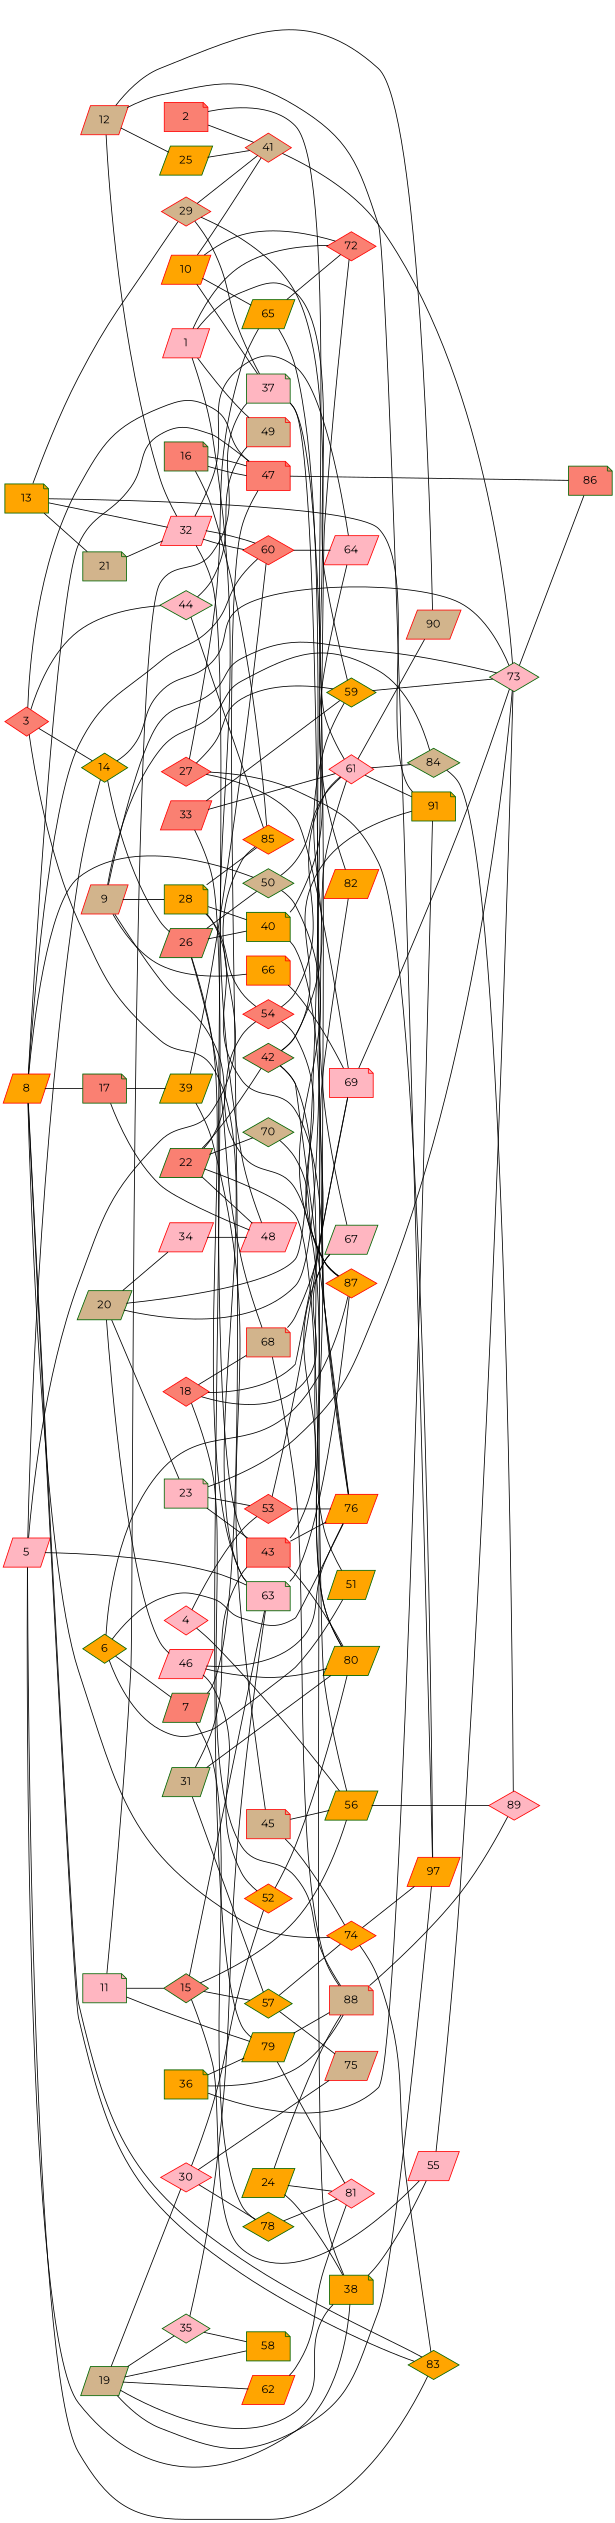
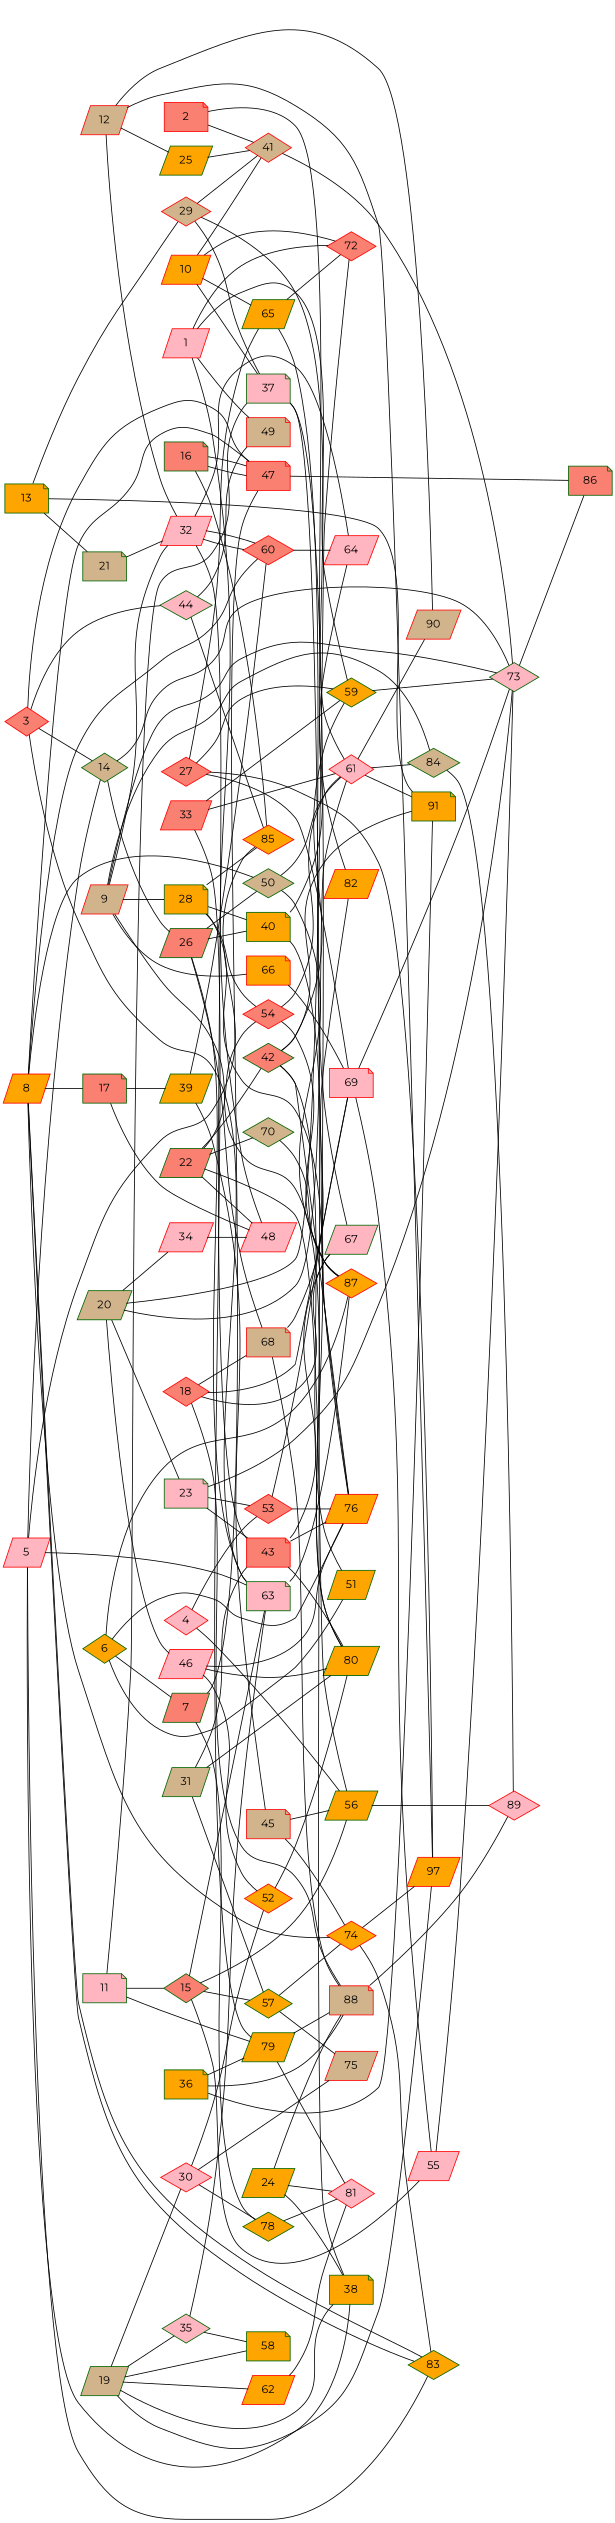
(111, 516) -> (136, 713)
(105, 768) -> (105, 768)
(401, 2230) -> (399, 1624)
